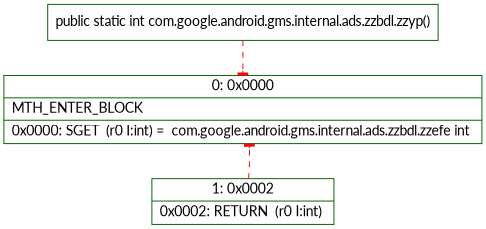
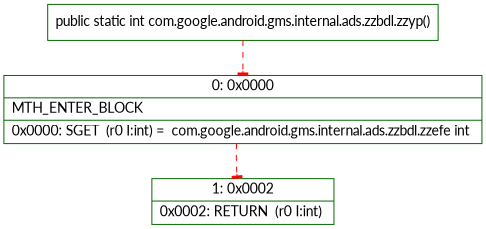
(249, 164) -> (236, 159)
